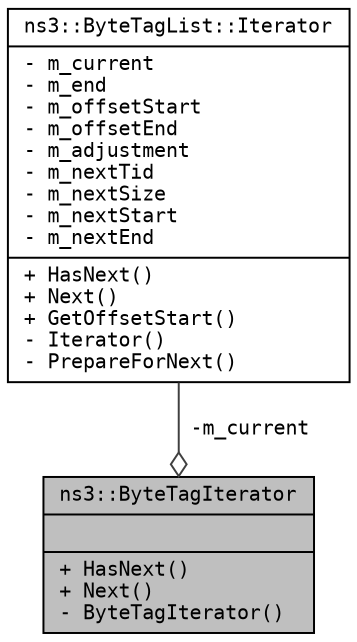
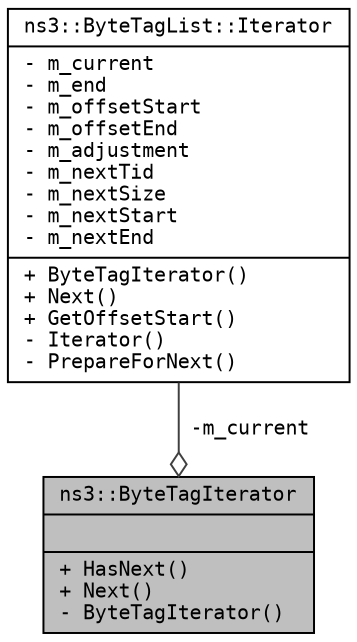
(90, 276) -> (137, 276)
